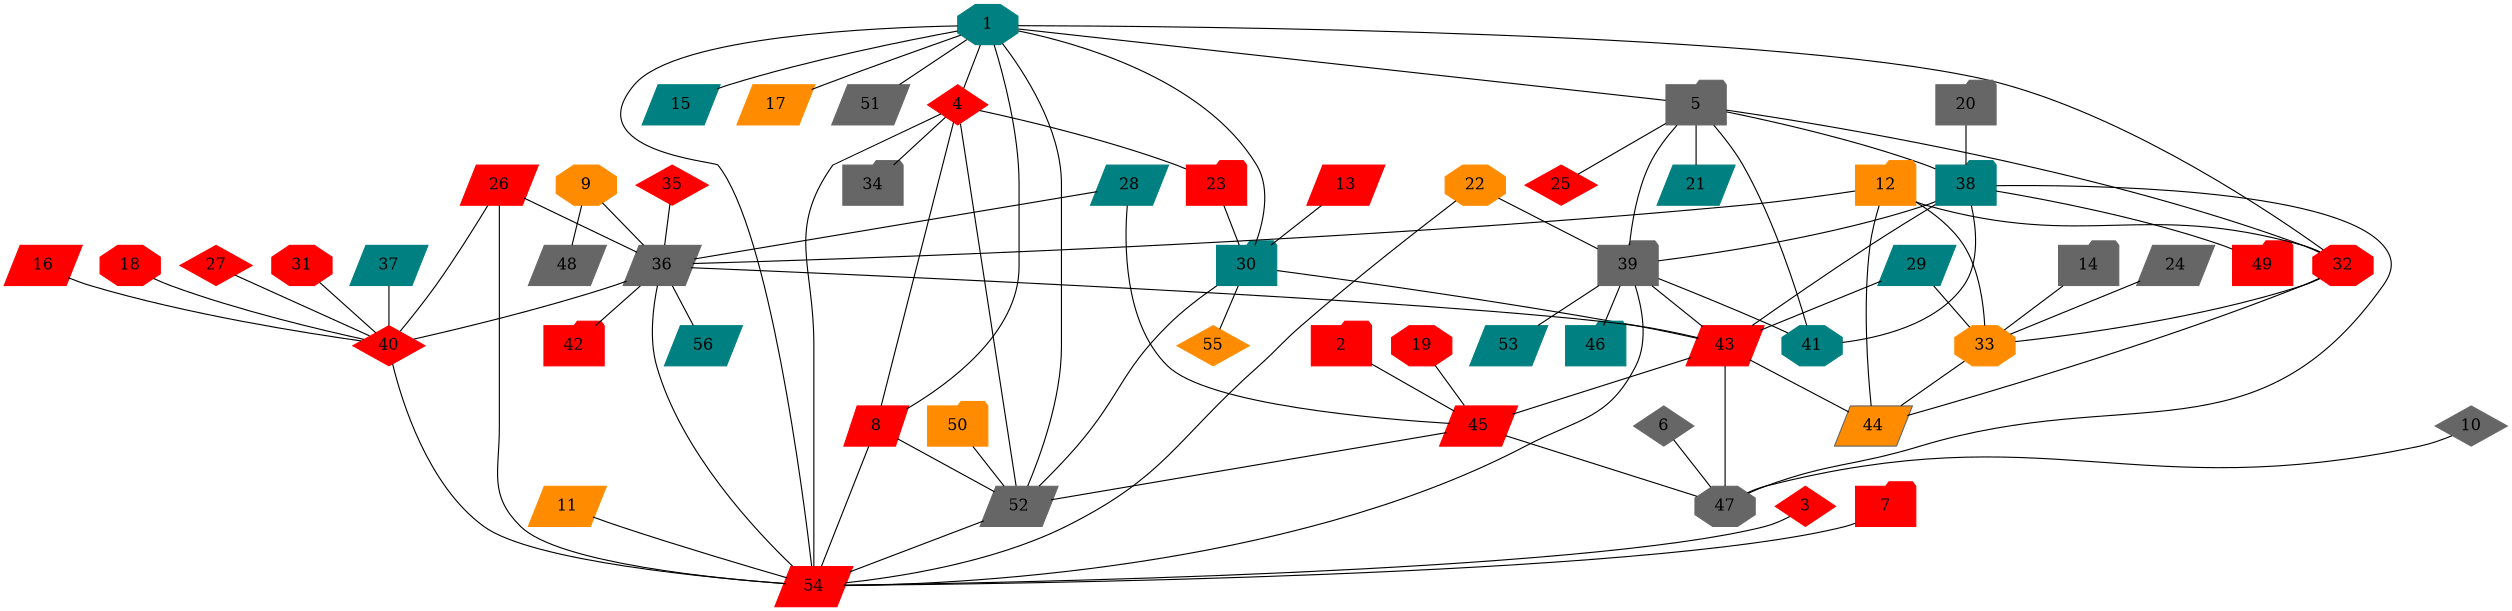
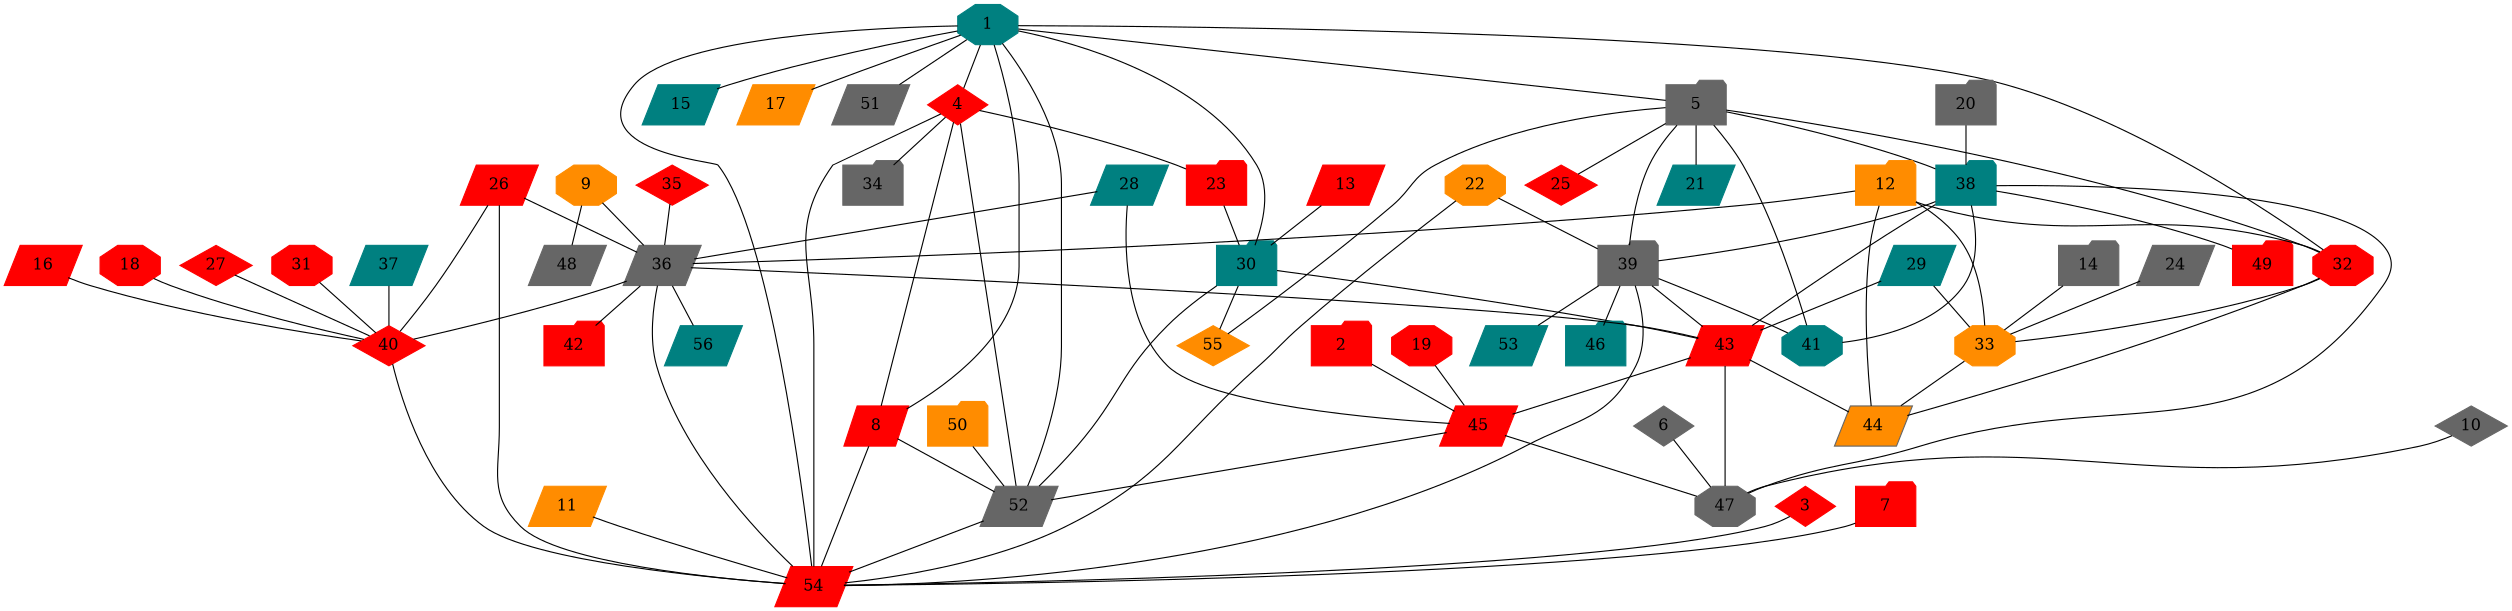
none -> (1423, 173)
